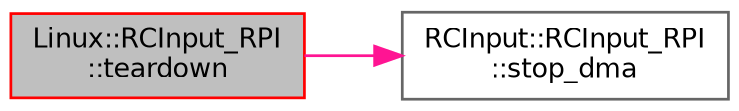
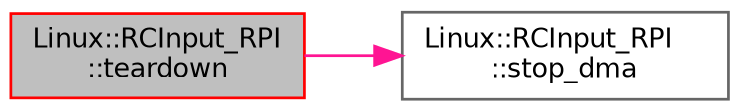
(565, 56) -> (565, 56)
